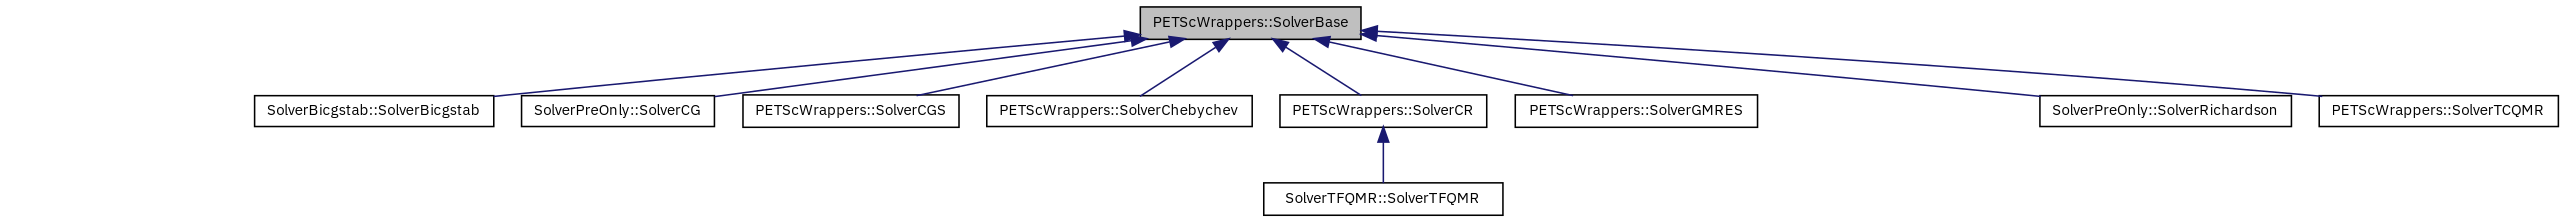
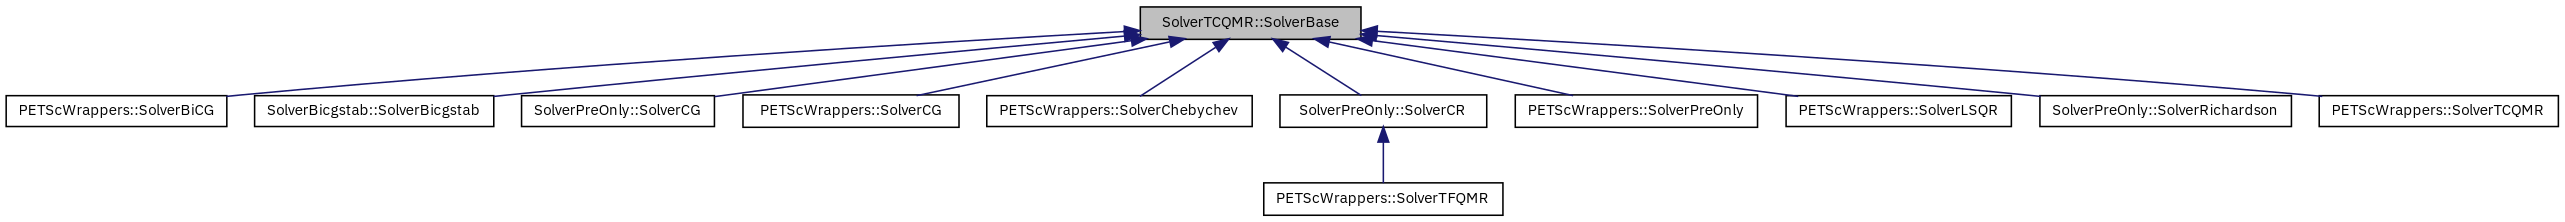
(1251, 23) -> (1251, 23)
none -> (117, 111)
(851, 111) -> (851, 111)
(1383, 111) -> (1383, 111)
(1636, 111) -> (1636, 111)
none -> (1899, 111)
(1383, 199) -> (1383, 199)
